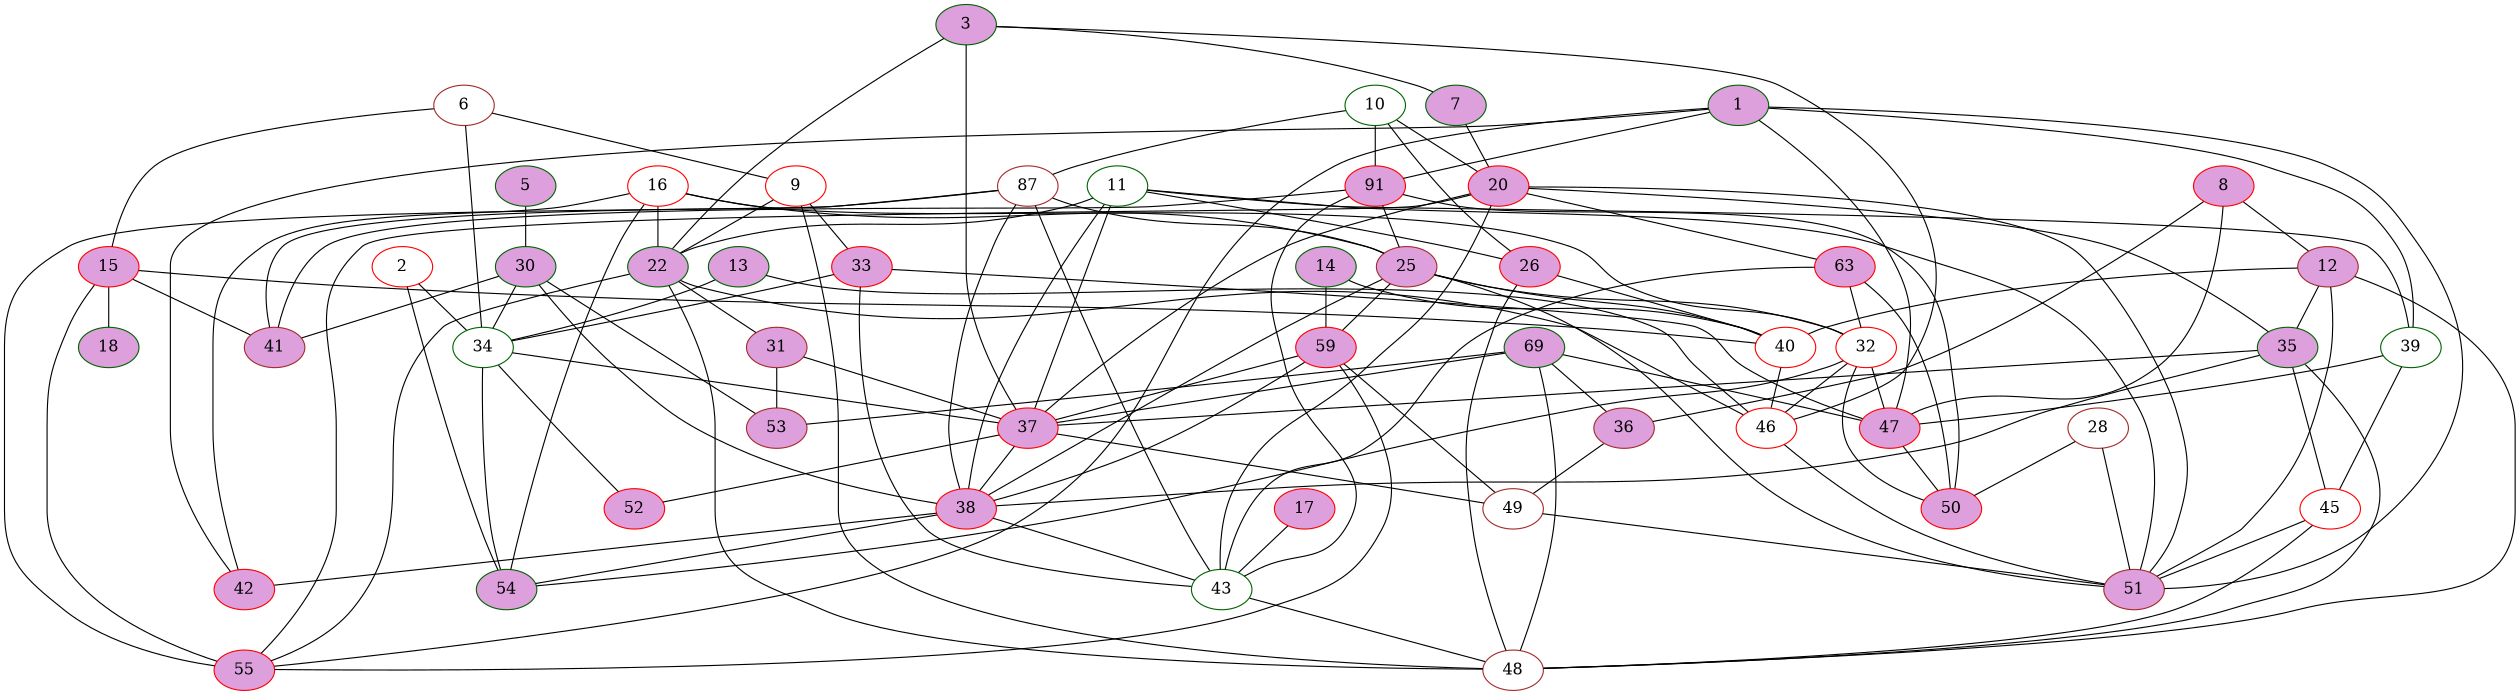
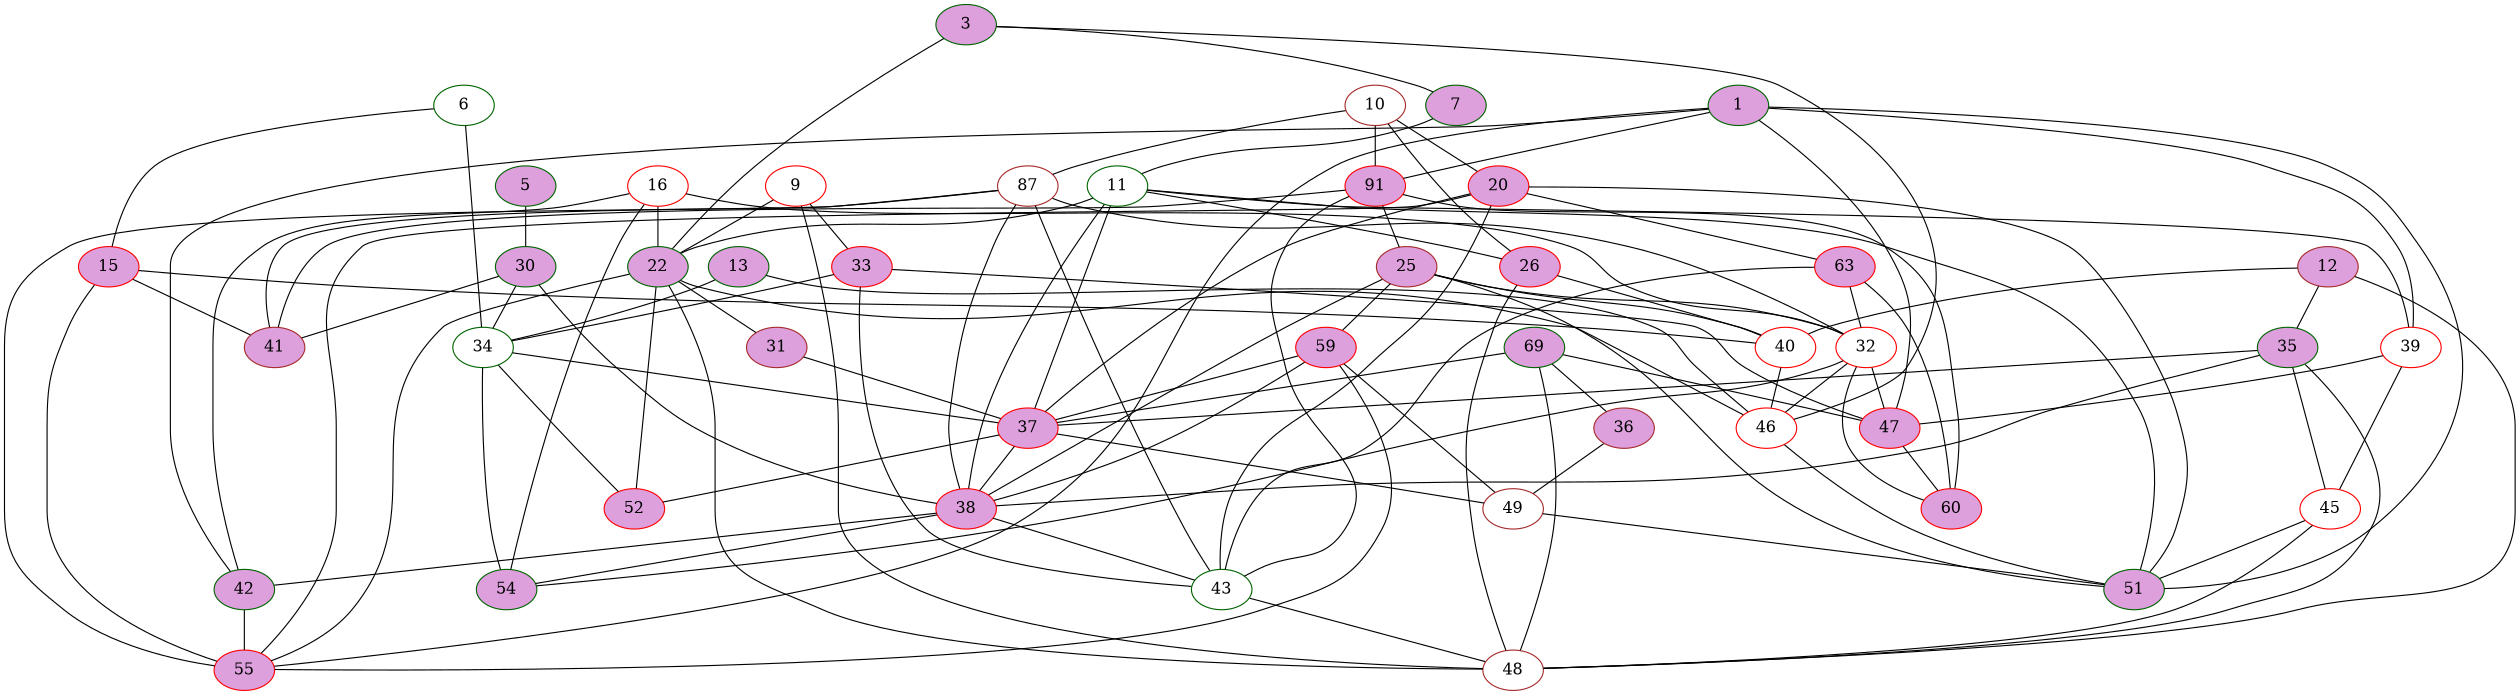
(464, 105) -> (464, 105)
(1375, 105) -> (1375, 105)
(630, 146) -> none
(1477, 146) -> (1288, 147)
(2224, 186) -> none
(1834, 208) -> none
(1036, 215) -> none
(1201, 224) -> (1537, 230)
(966, 232) -> none
(402, 267) -> none
(1326, 267) -> none
(109, 347) -> none
(2411, 347) -> (2411, 347)
none -> (647, 383)
(777, 428) -> none
(2098, 428) -> none
(2295, 463) -> none
(1305, 509) -> none
(1951, 509) -> (1951, 509)
(244, 590) -> (244, 590)
(2134, 590) -> (2134, 590)
none -> (244, 630)
